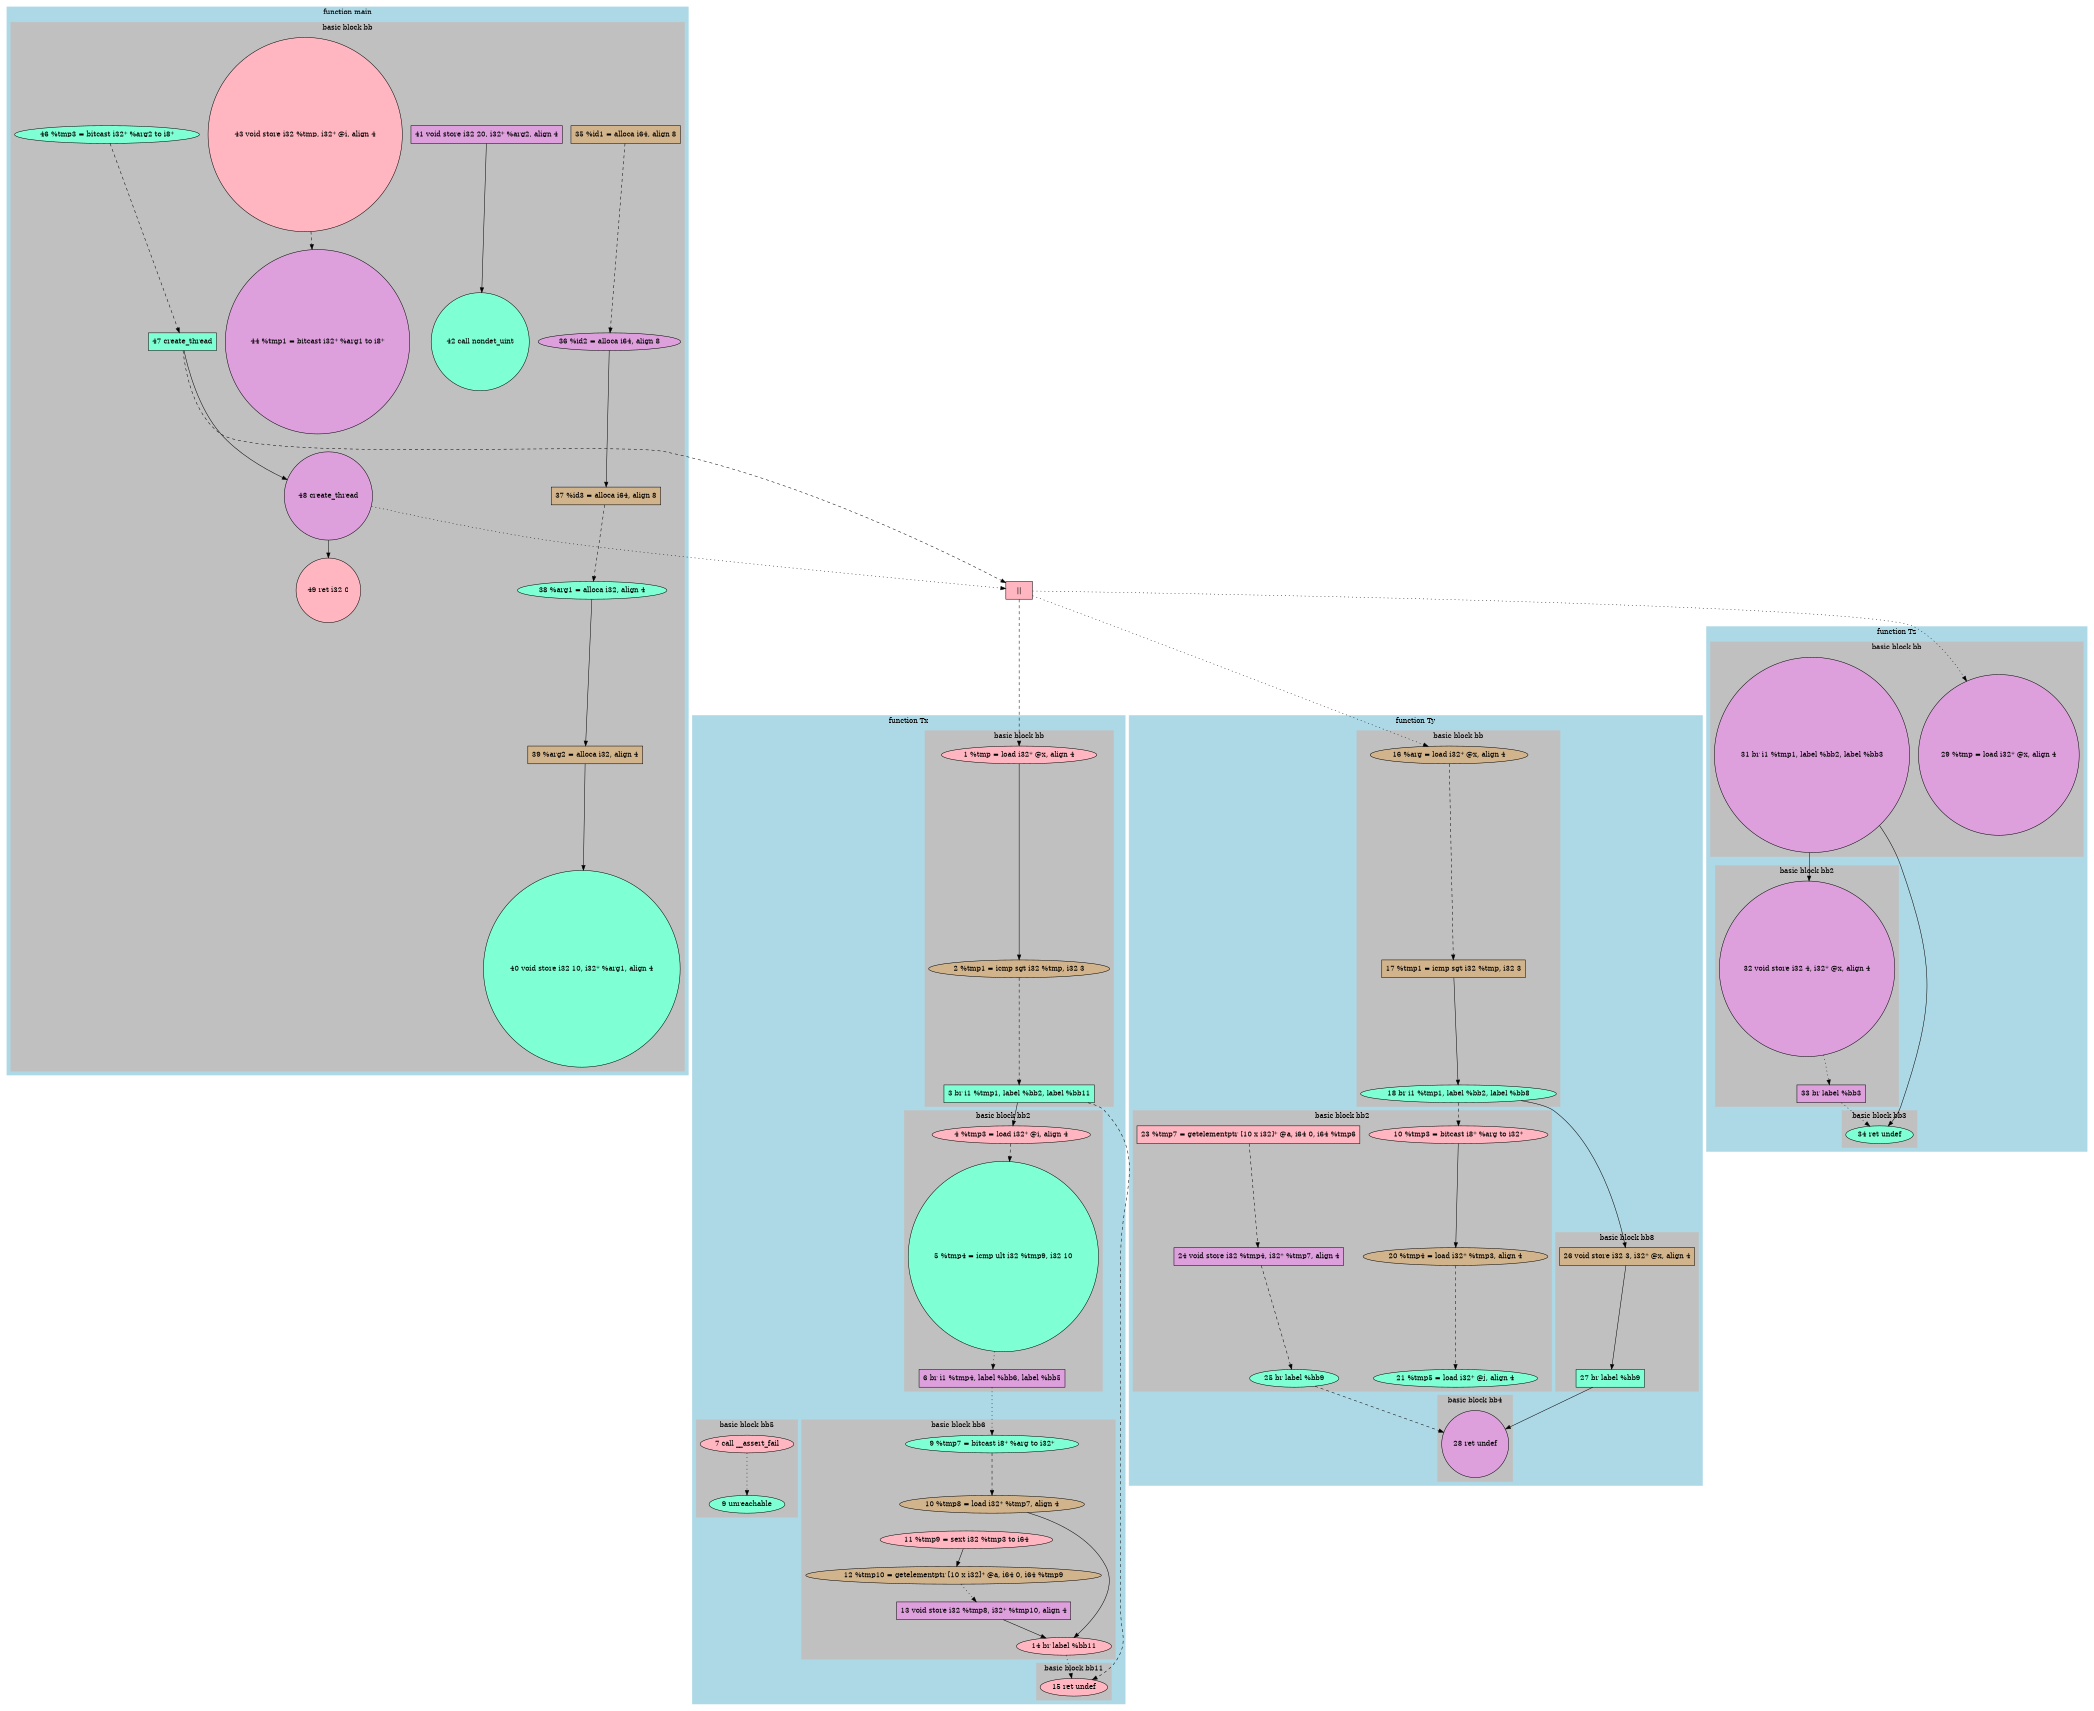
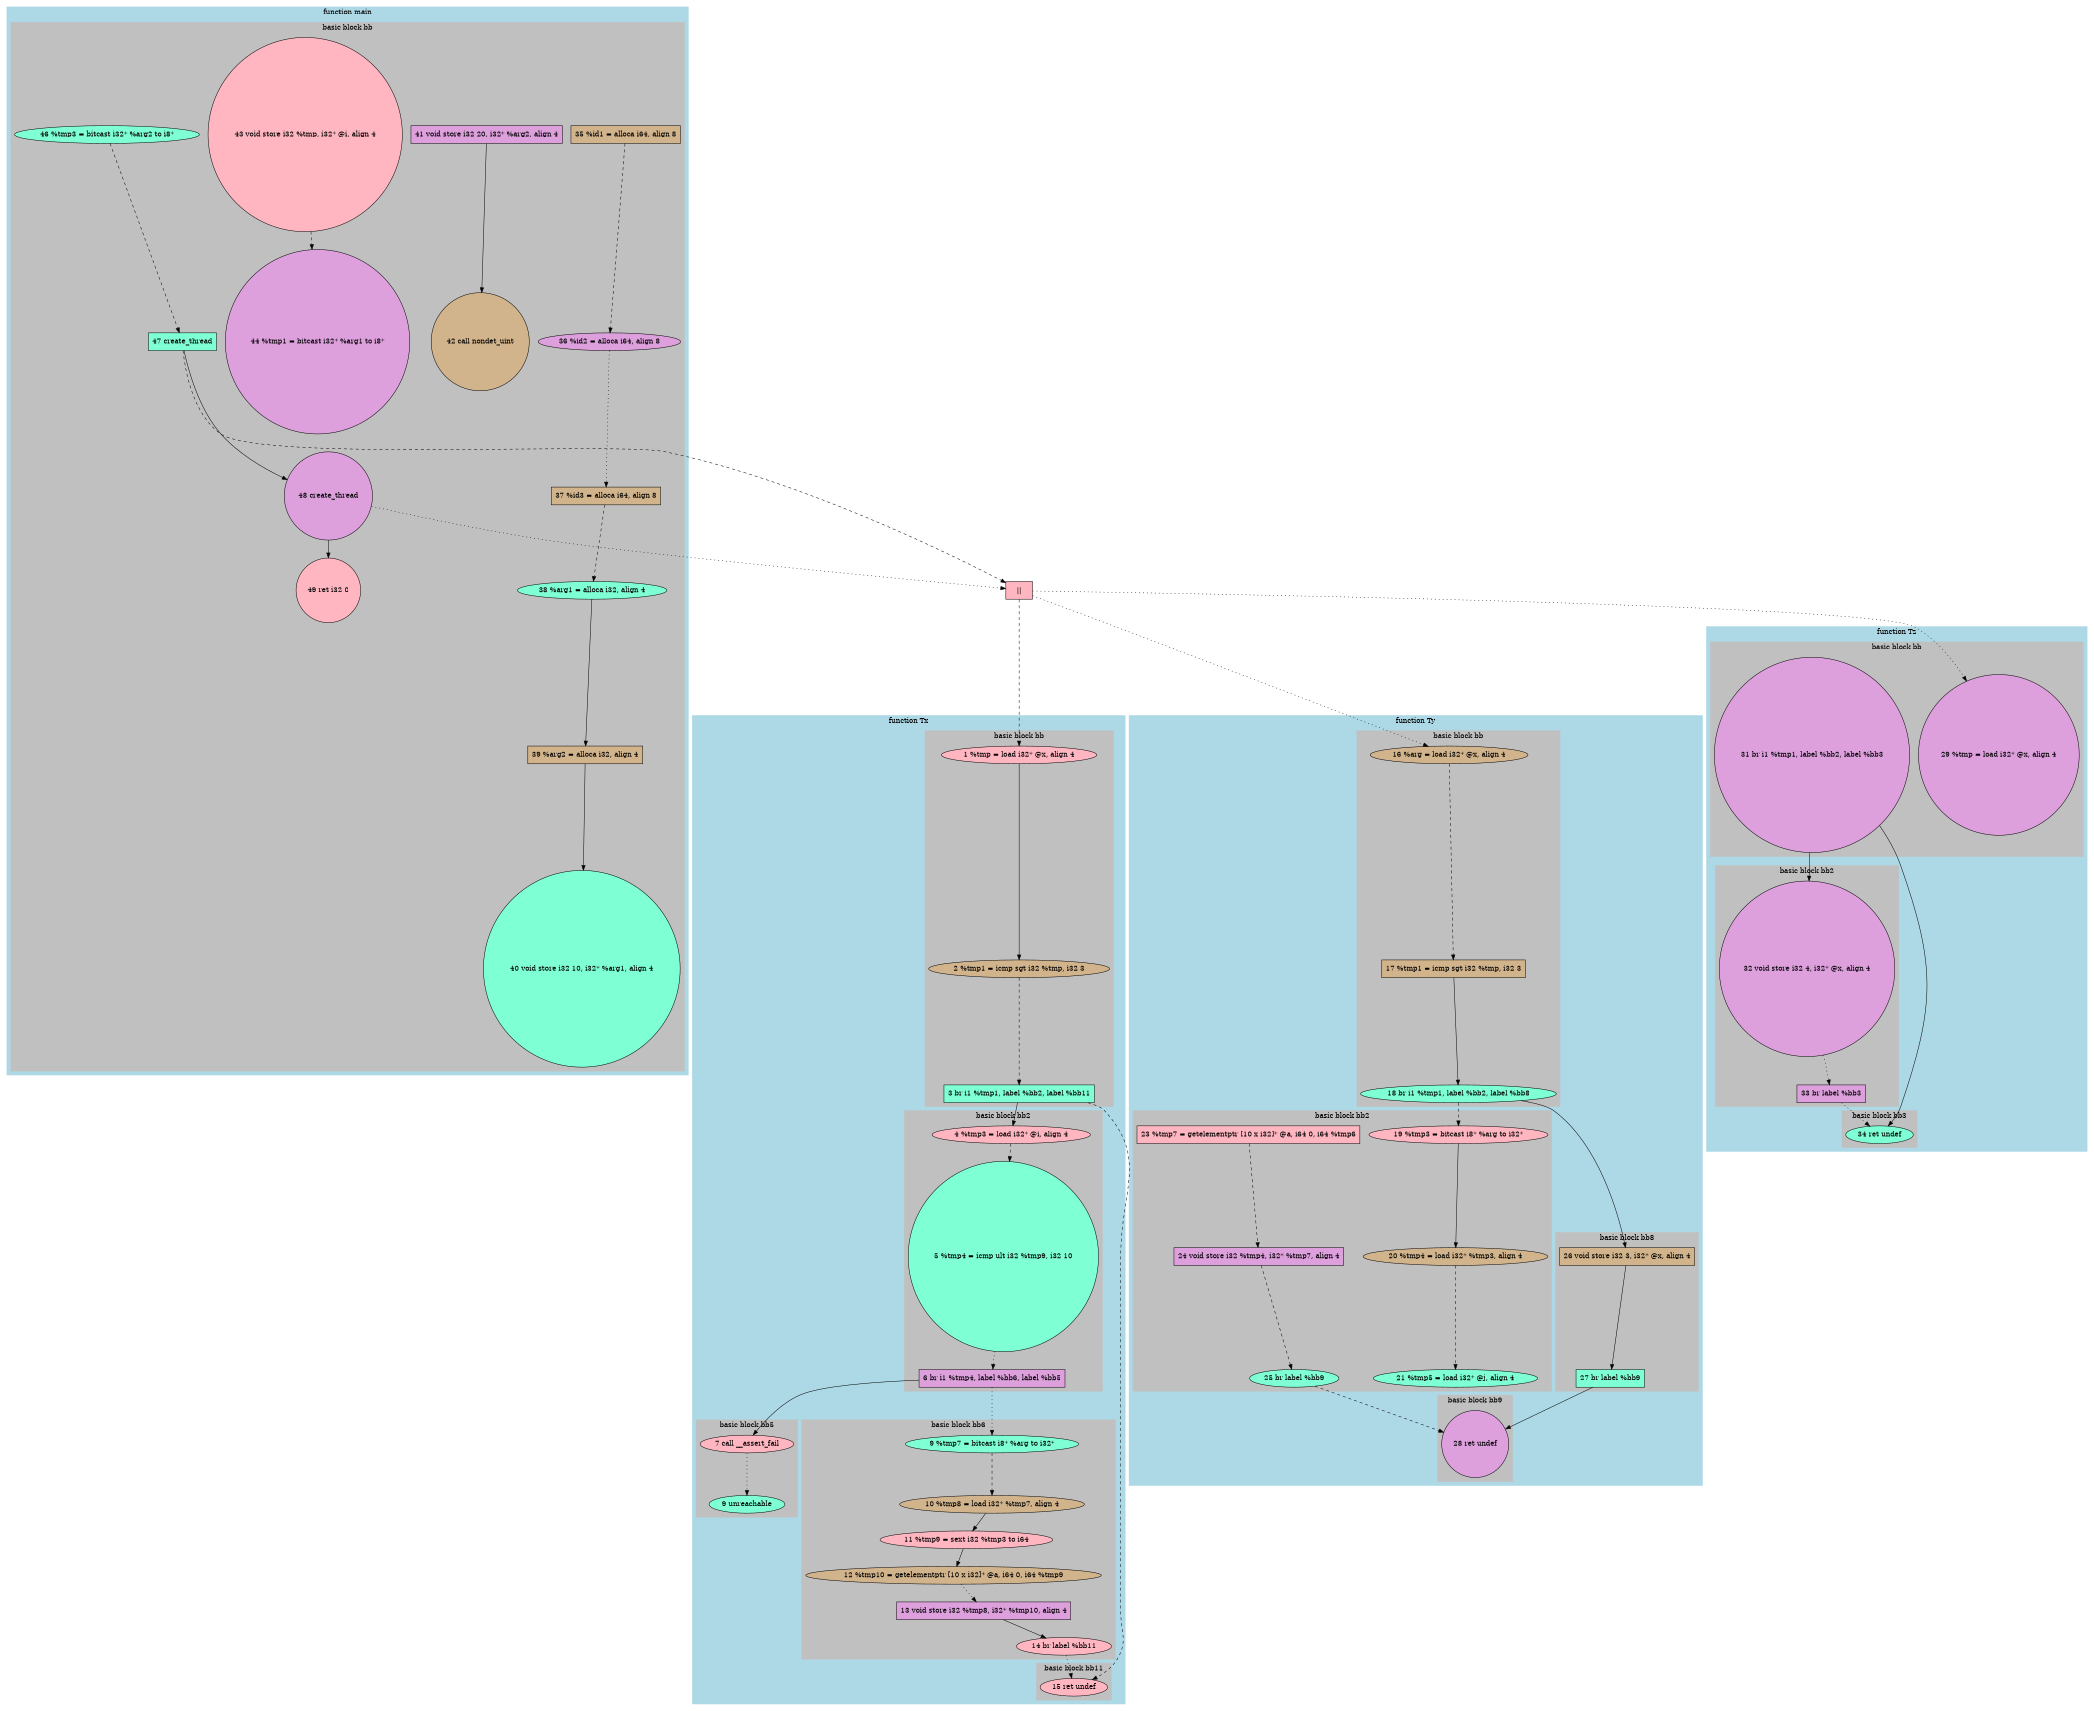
(480, 342) -> (480, 342)
(608, 416) -> (608, 416)
(1458, 1135) -> (1458, 1135)
none -> (831, 1388)
(1475, 1401) -> (1475, 1401)
(1101, 1558) -> (981, 1520)
